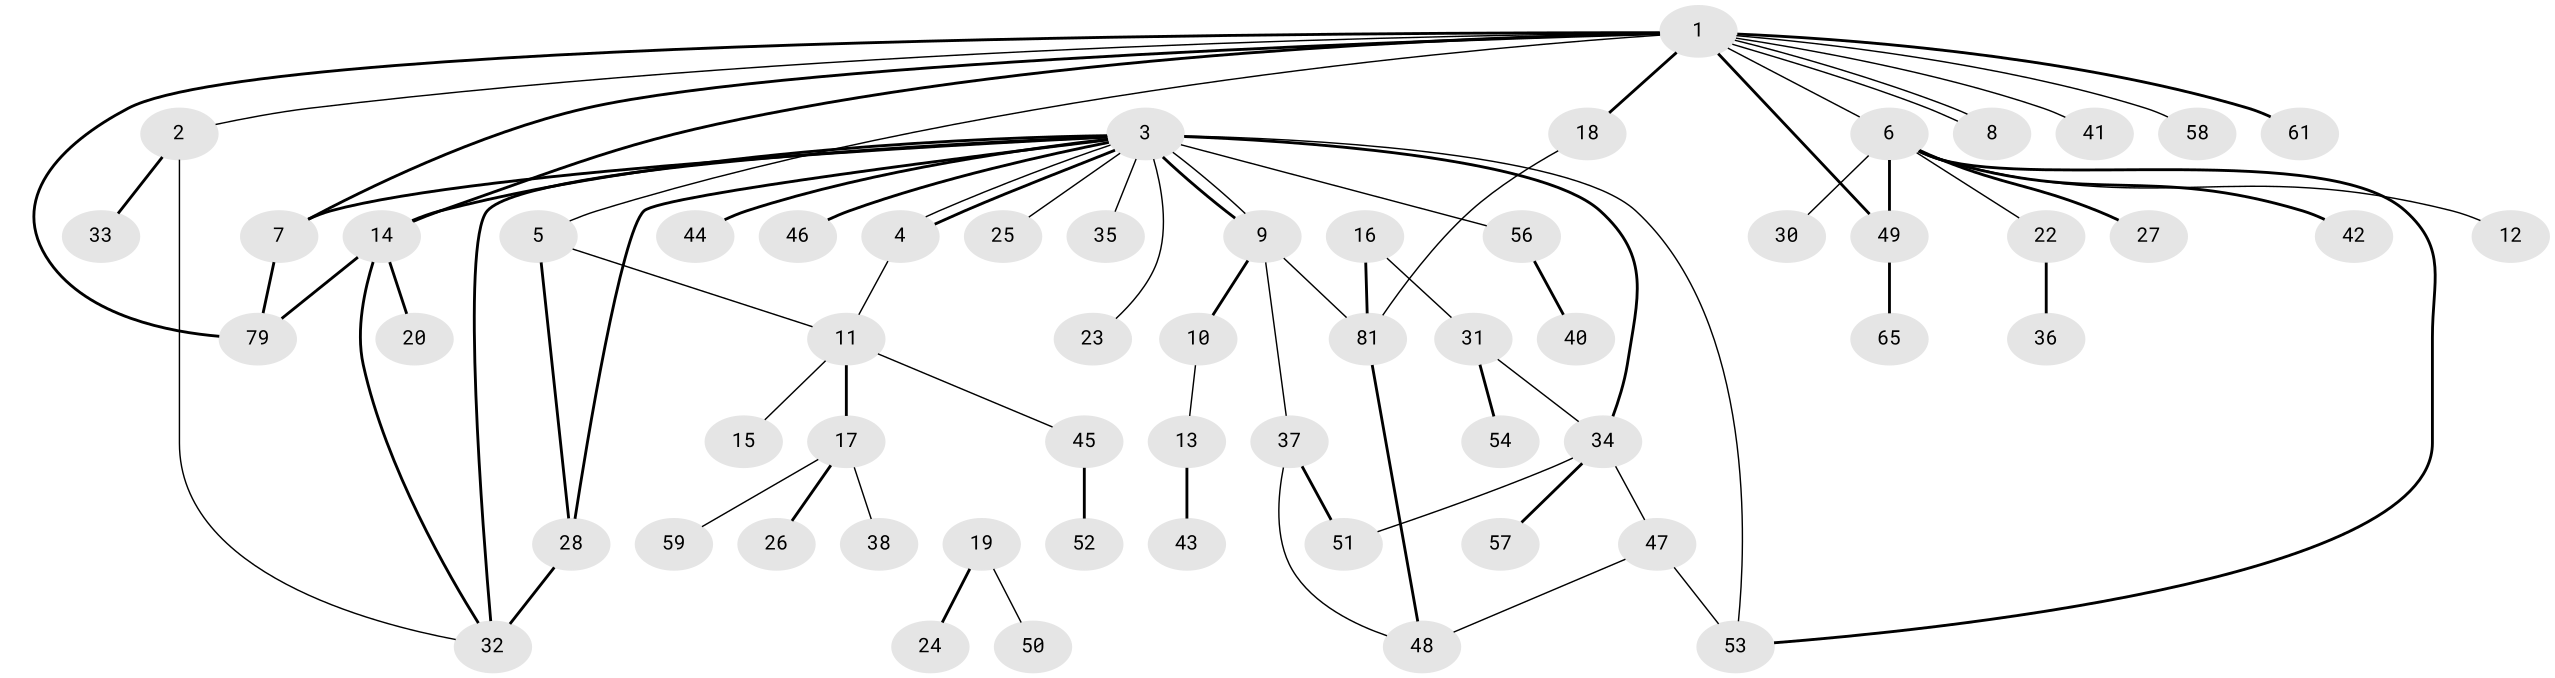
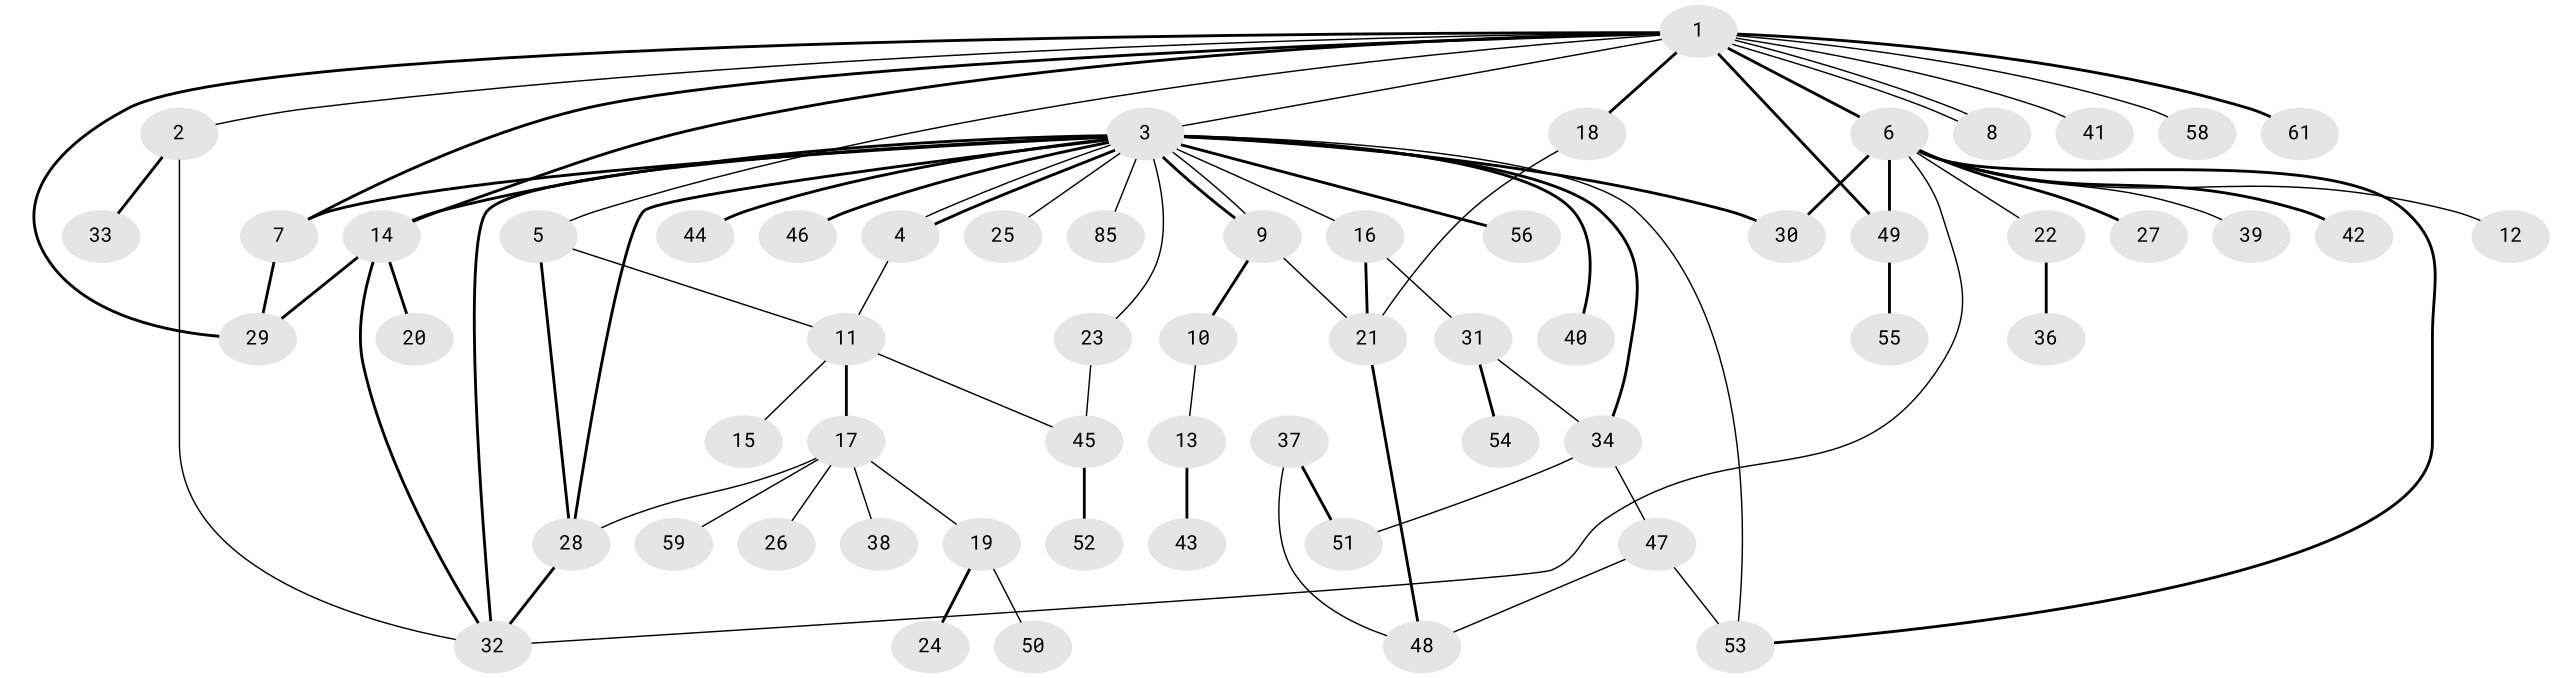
none -> (1422, 83)
(1794, 83) -> (1794, 83)
none -> (1256, 185)
(1334, 185) -> (1334, 185)
none -> (1616, 186)
(1834, 190) -> (1834, 190)
(1106, 237) -> (1106, 237)
none -> (2251, 237)
(1549, 288) -> (1557, 199)
(258, 339) -> (258, 339)
(1276, 339) -> none
(1368, 339) -> (1368, 339)
(1889, 339) -> (1889, 339)
none -> (1089, 391)
none -> (709, 493)
(811, 493) -> (811, 493)
none -> (914, 493)
(1500, 544) -> none
none -> (1381, 586)
